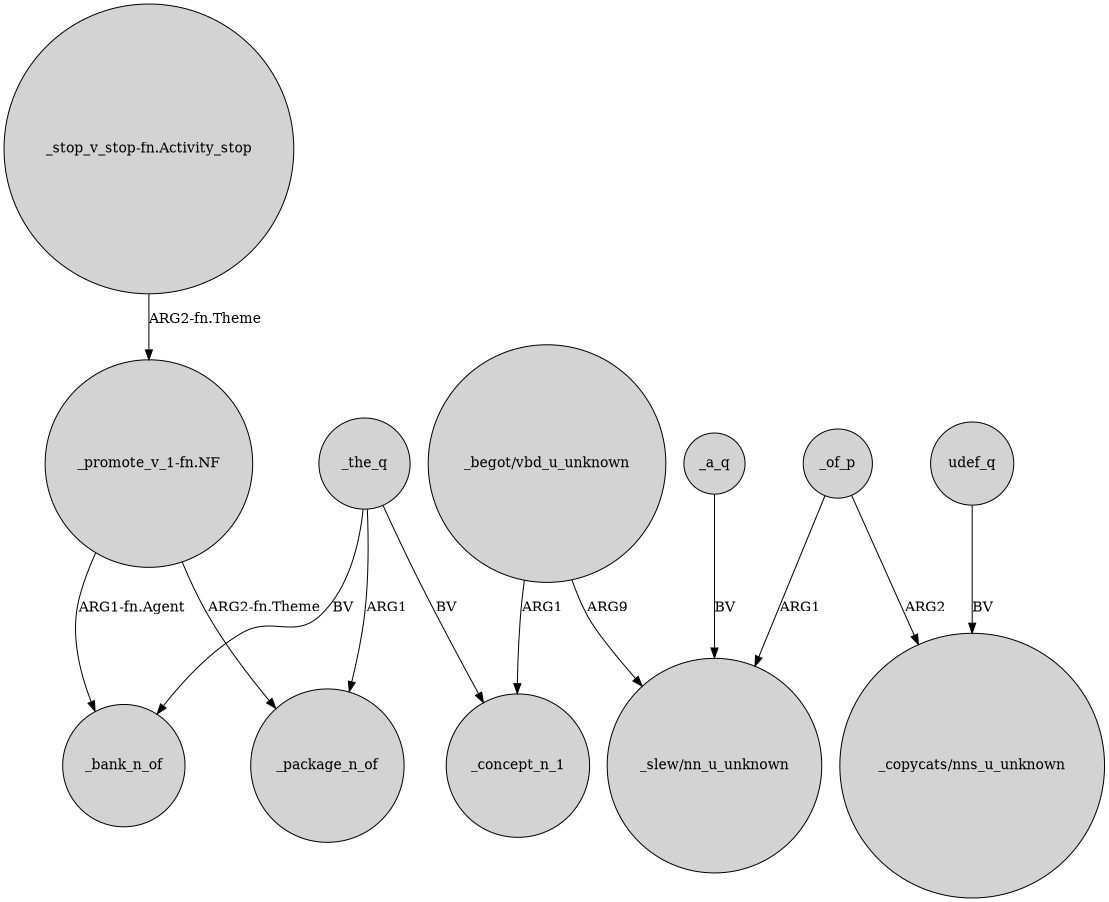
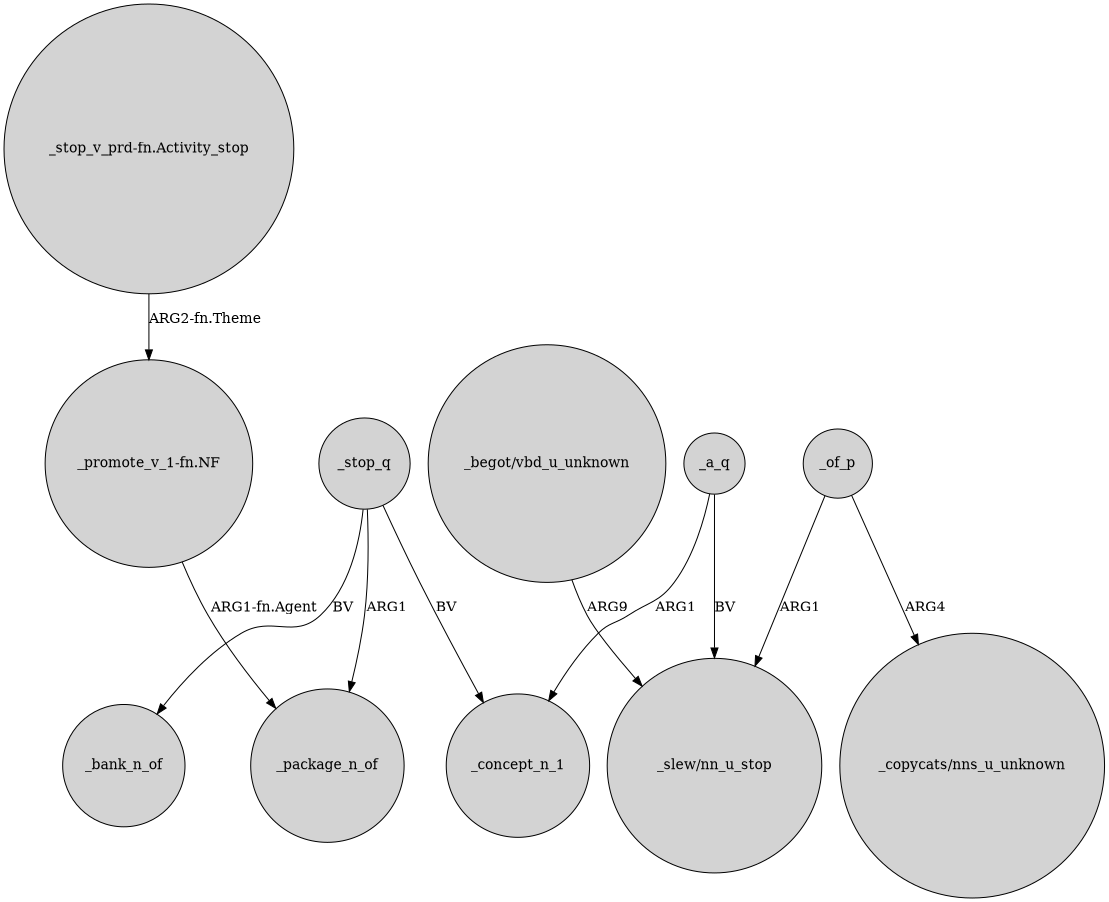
(149, 149) -> (149, 149)
(365, 464) -> (365, 464)
(972, 464) -> none
(264, 608) -> (264, 608)
(926, 608) -> (926, 608)
(76, 626) -> none
(519, 632) -> (647, 604)
(714, 766) -> (714, 766)
